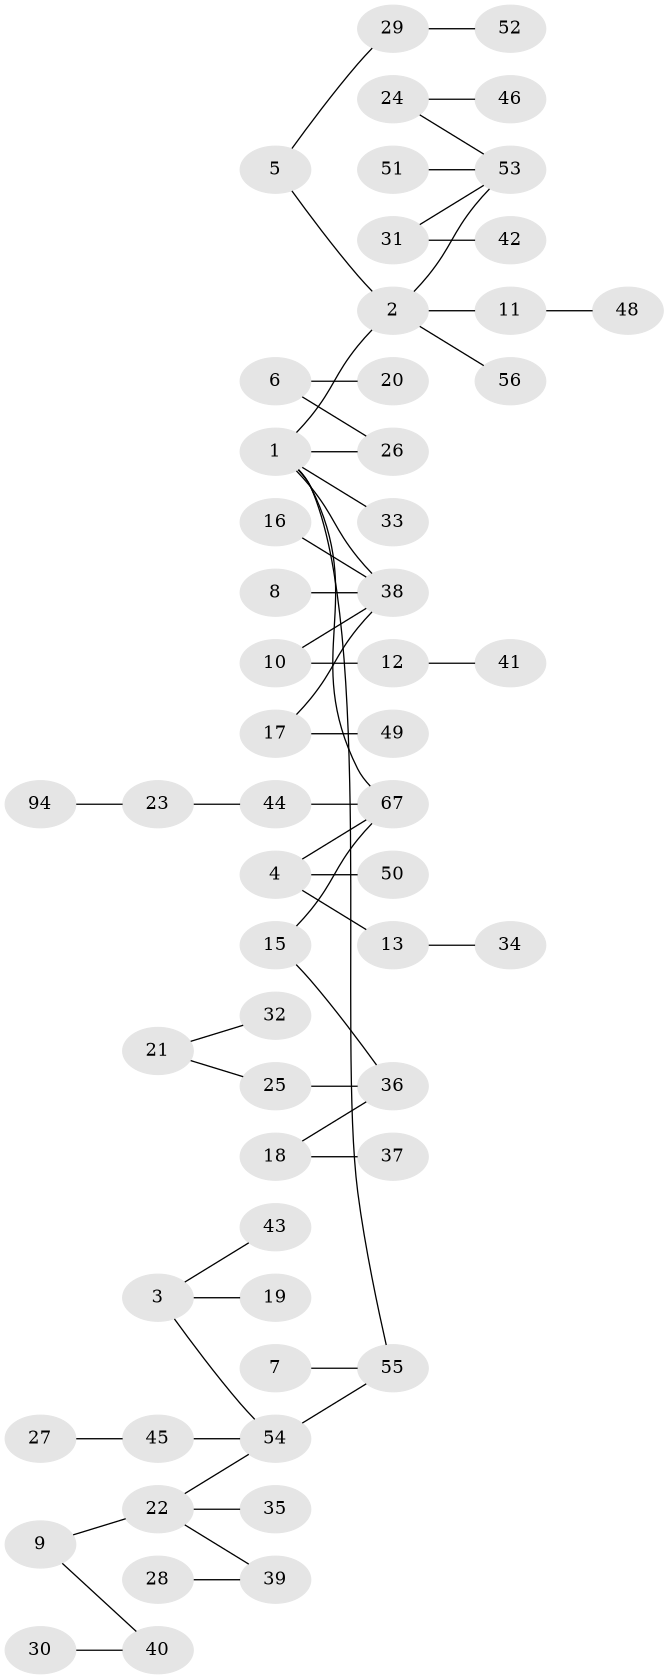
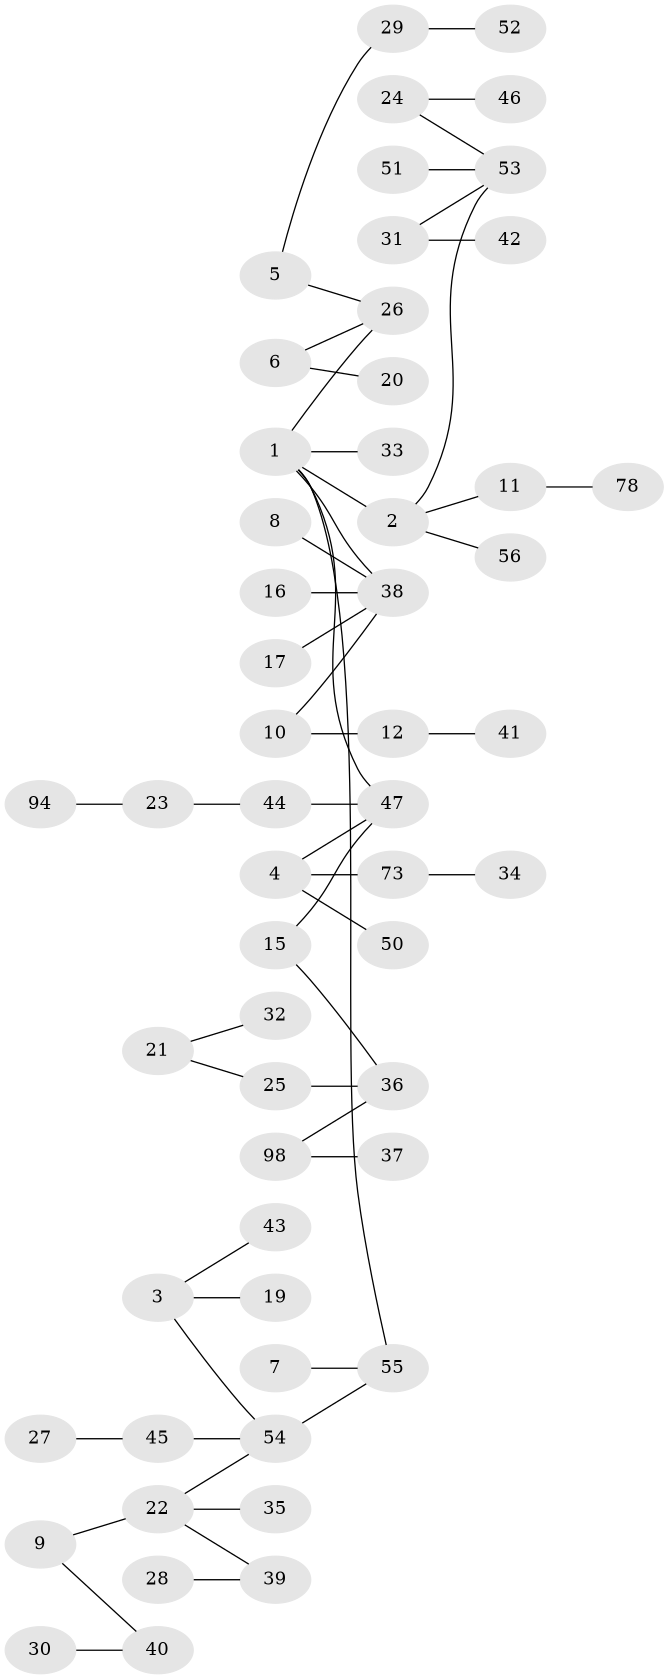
(331, 242) -> (334, 293)
(628, 311) -> (628, 487)
(393, 734) -> none
(393, 804) -> (393, 804)
(393, 945) -> (393, 875)
(275, 1157) -> (275, 1157)
